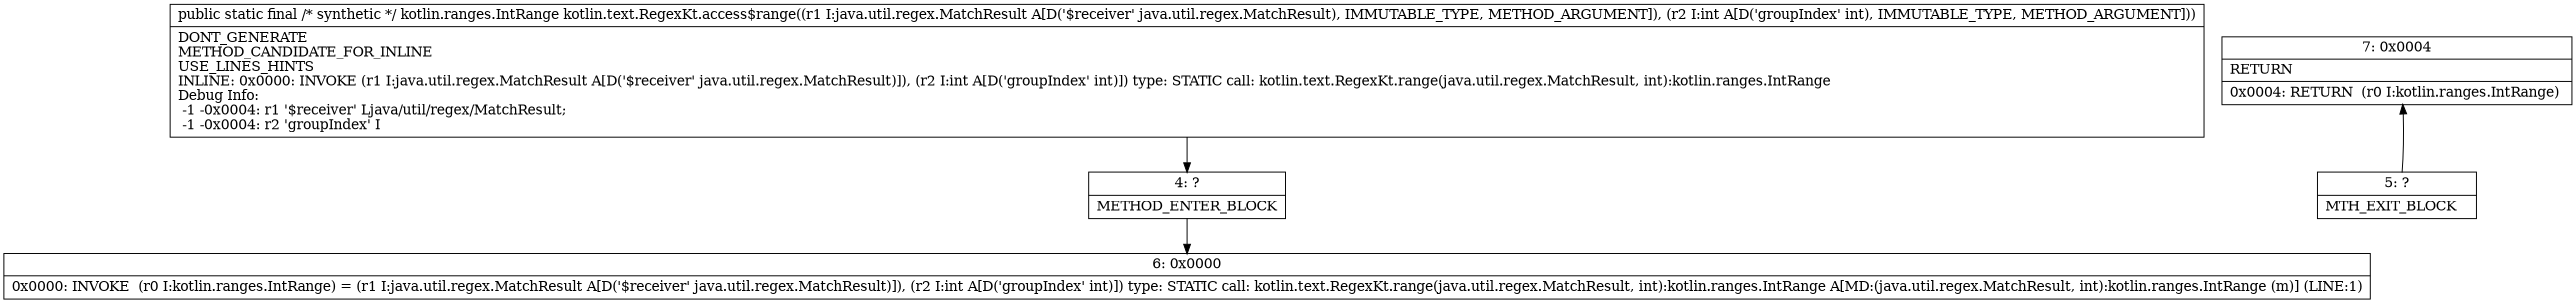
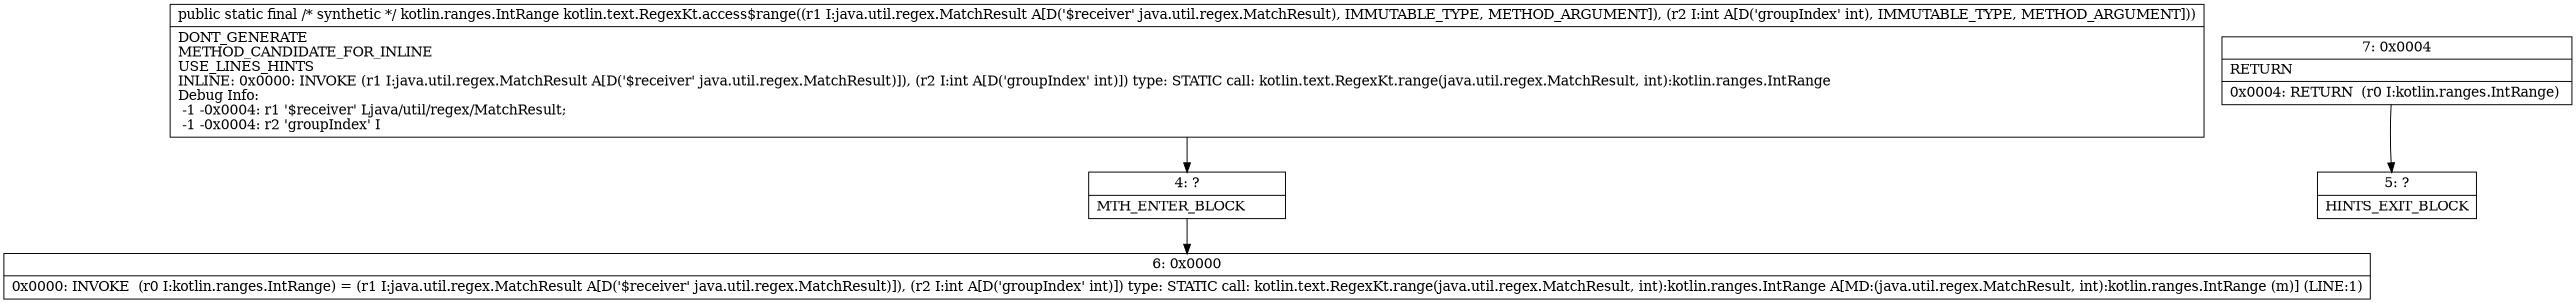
(2403, 143) -> (2390, 134)
(1187, 206) -> (1171, 206)
(2391, 206) -> (2397, 206)
